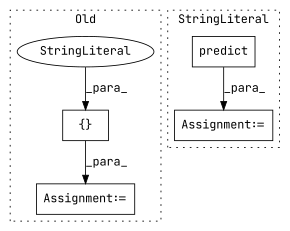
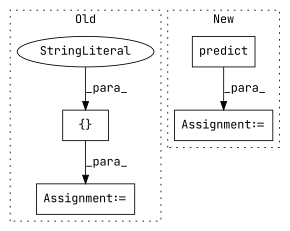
(224, 20) -> (224, 20)
